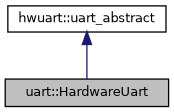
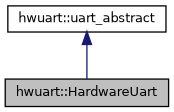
(87, 93) -> (87, 93)
